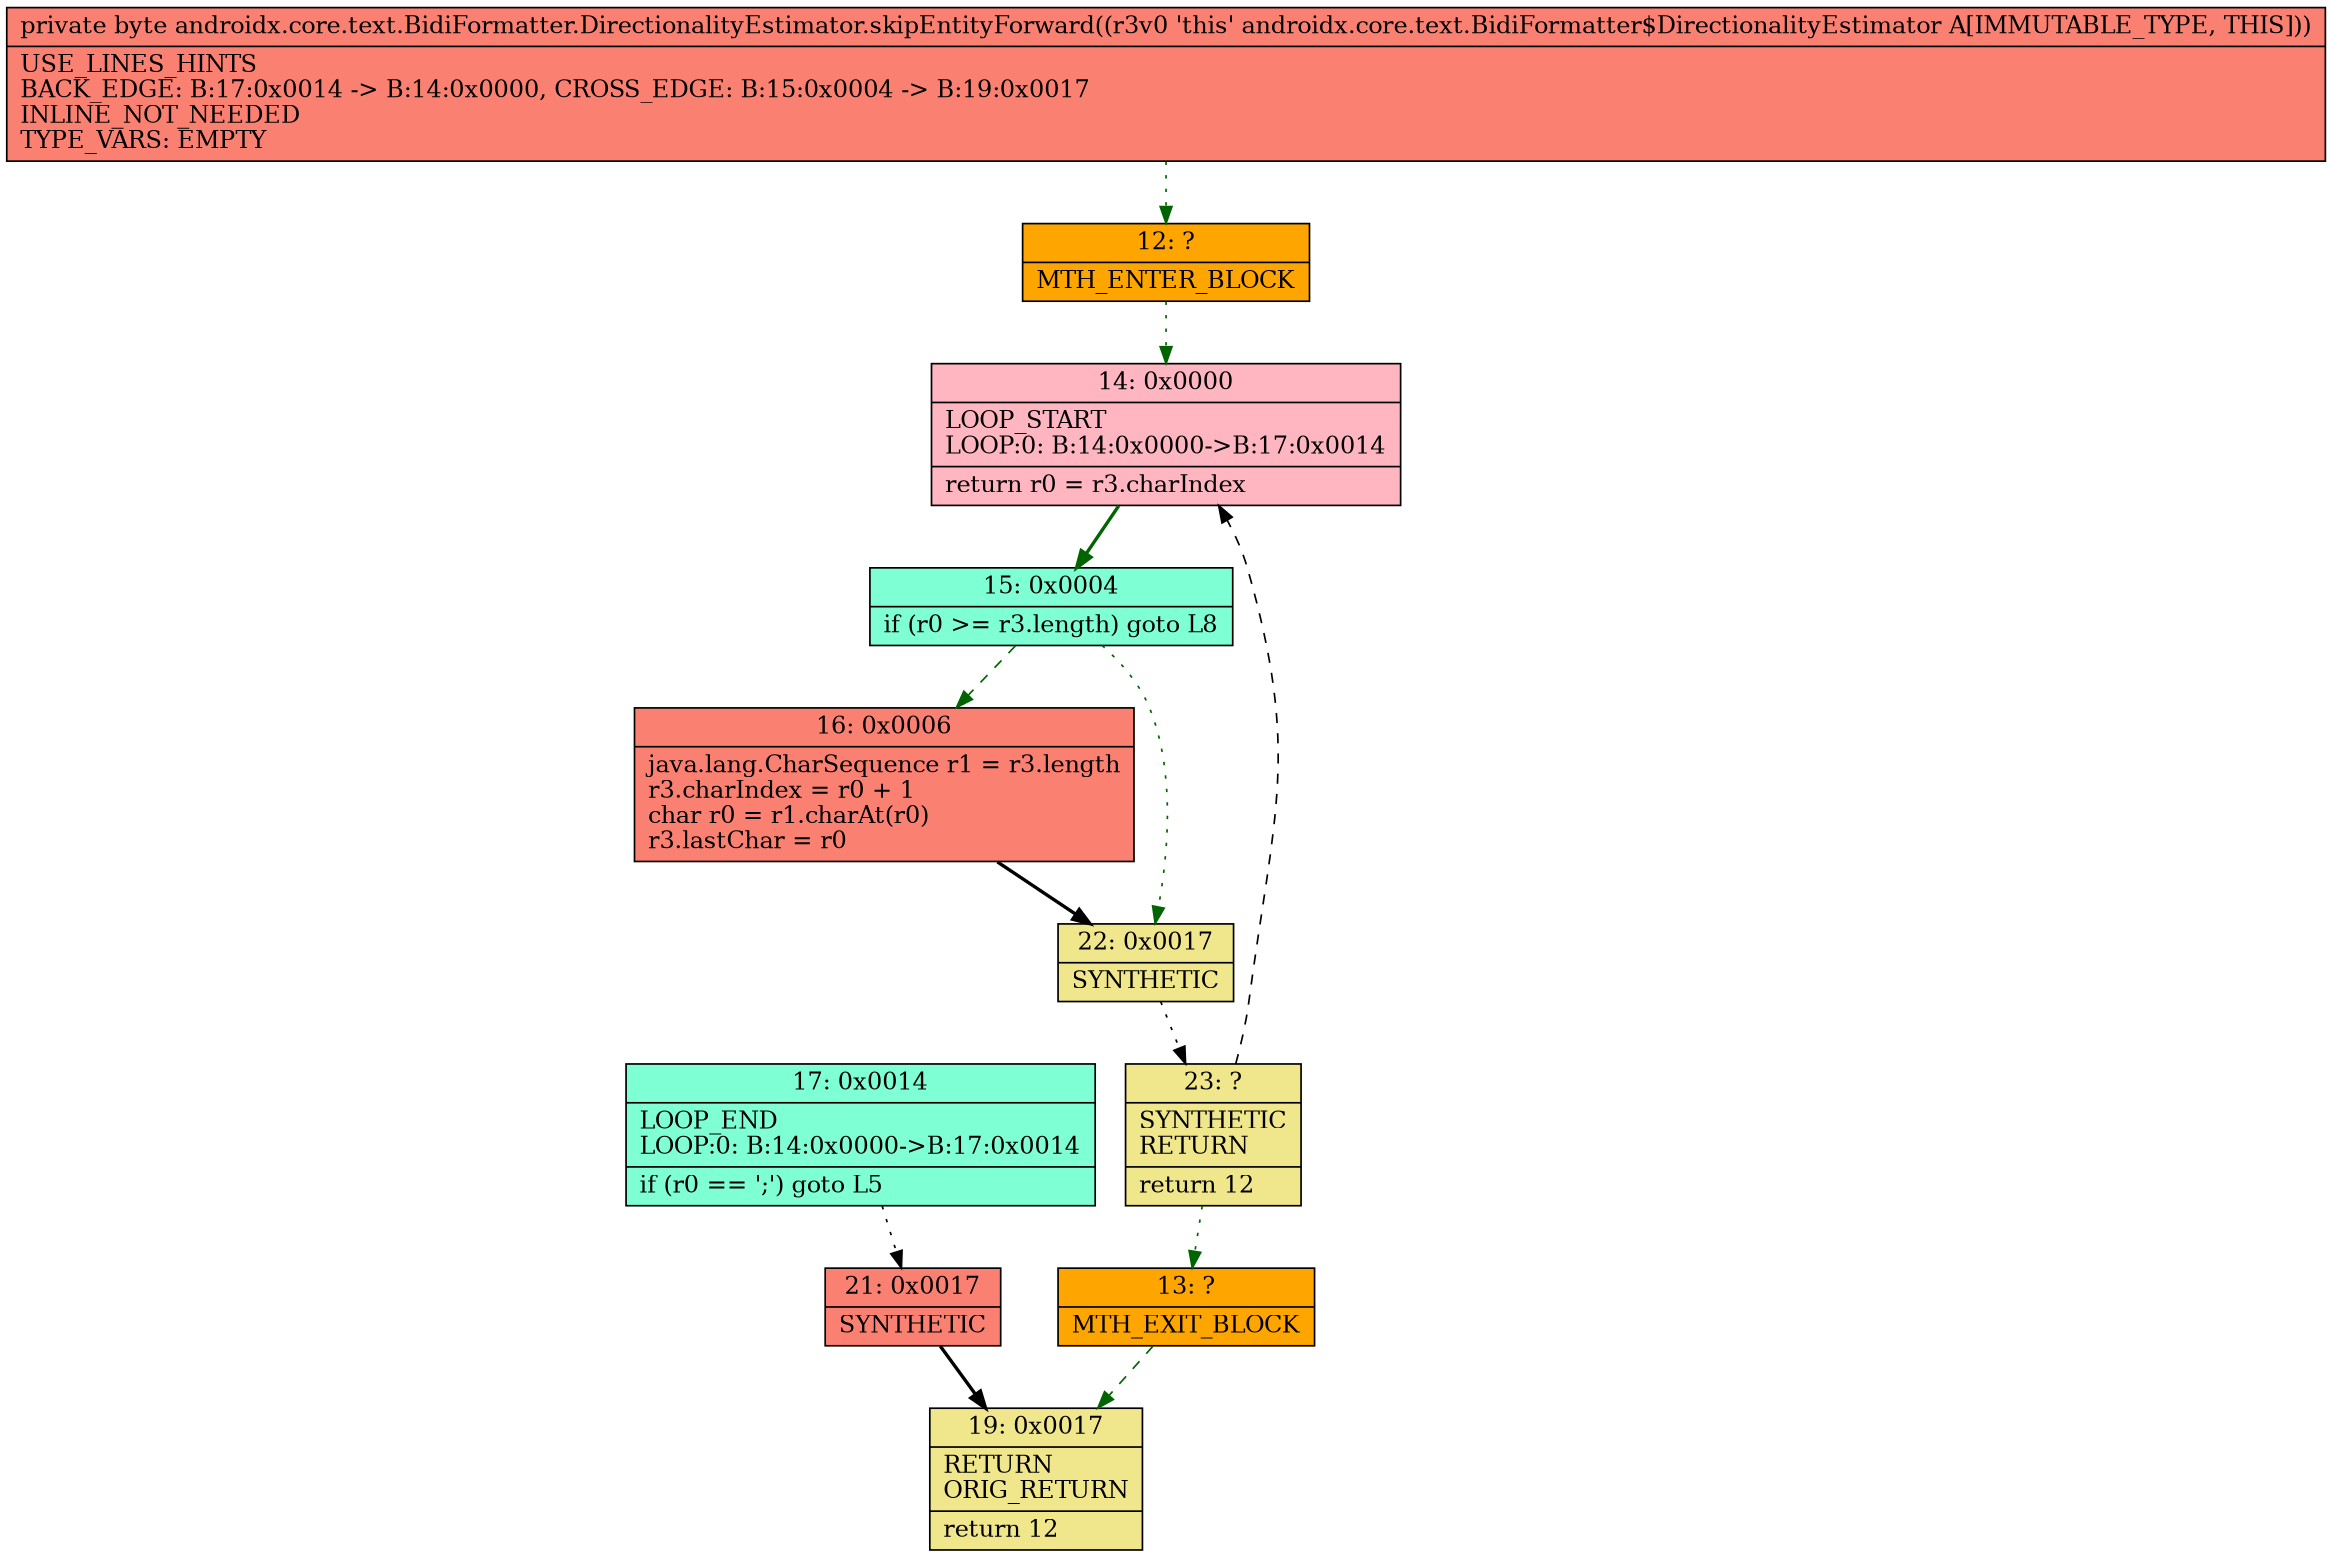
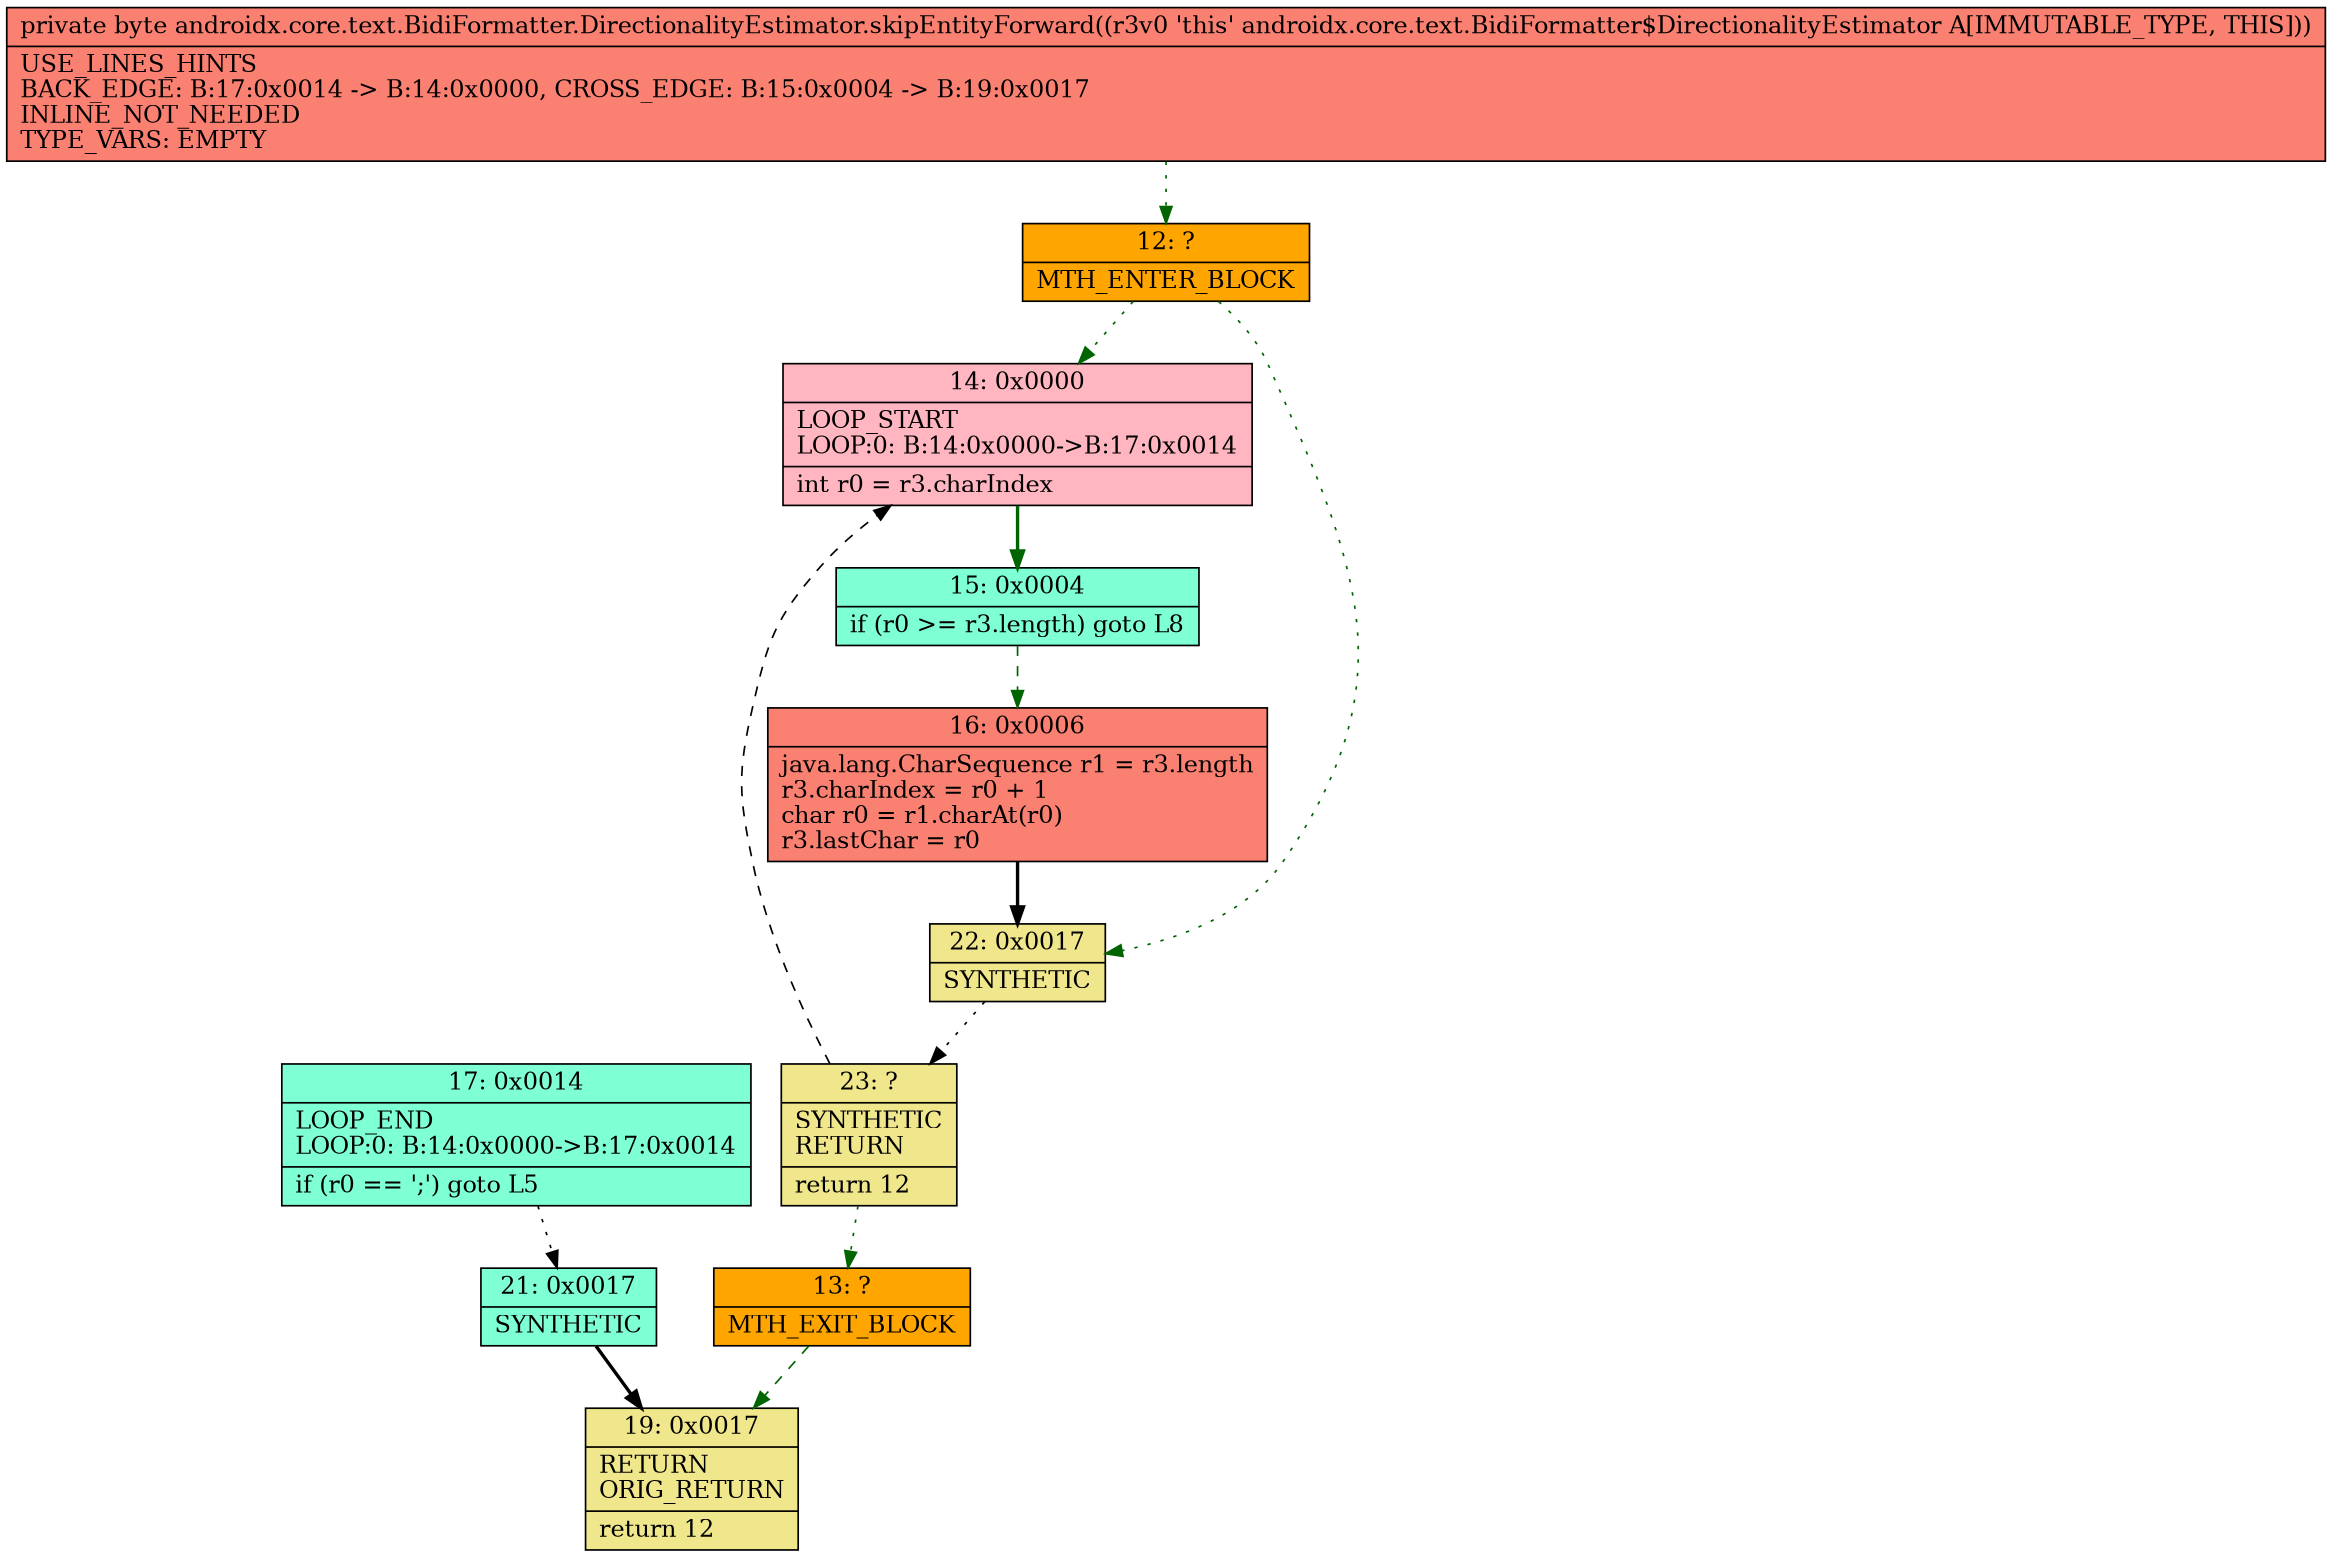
(1096, 485) -> (926, 485)
(1164, 767) -> (1357, 667)
(913, 1307) -> (569, 1307)
